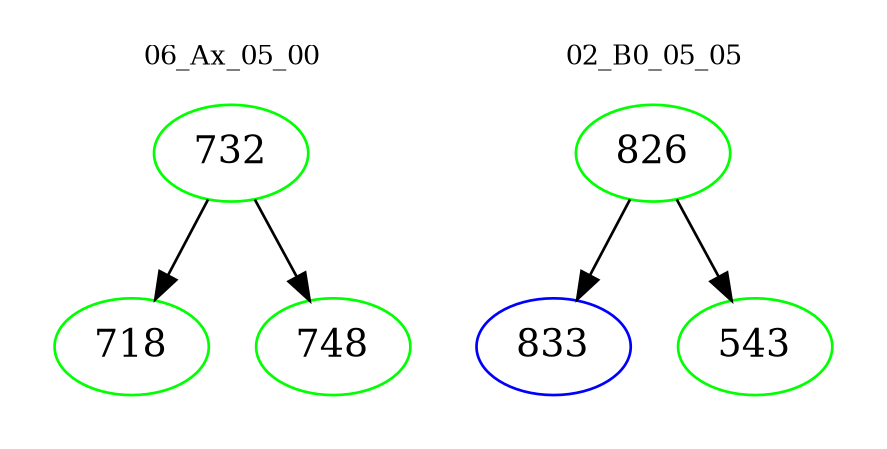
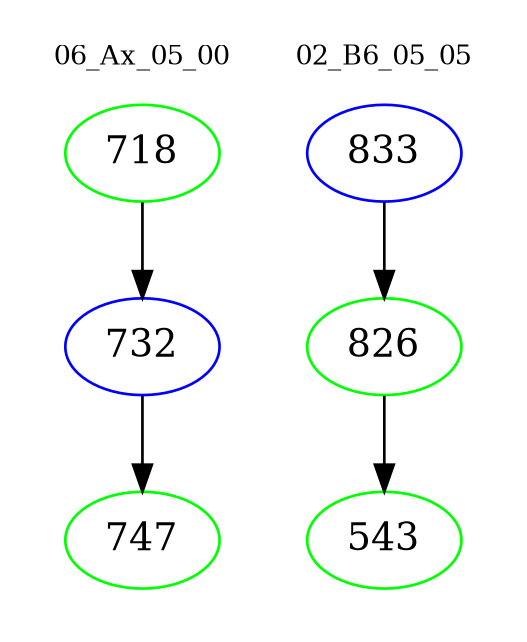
(654, 58) -> (384, 58)
(231, 153) -> (142, 347)
(188, 237) -> (142, 237)
(610, 237) -> (384, 237)
(333, 347) -> (142, 540)
